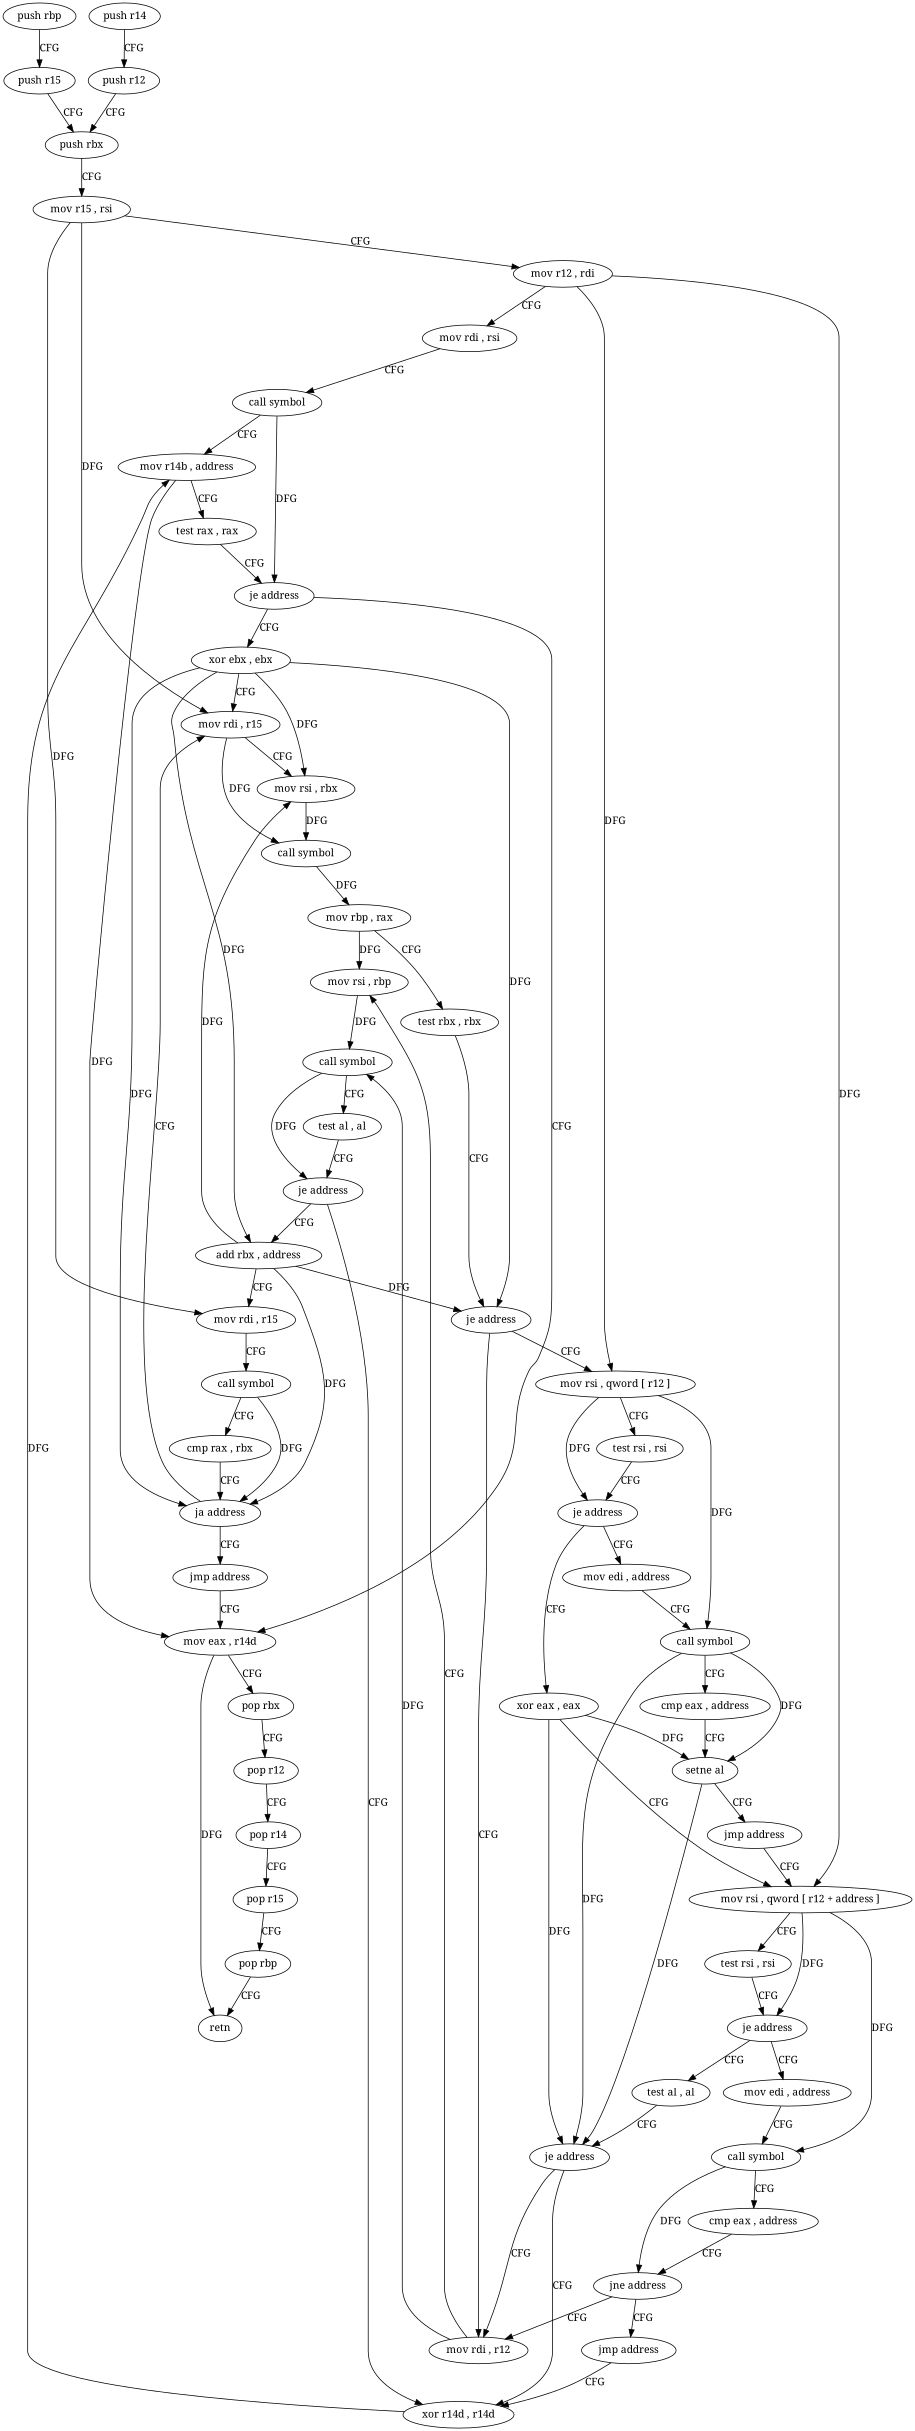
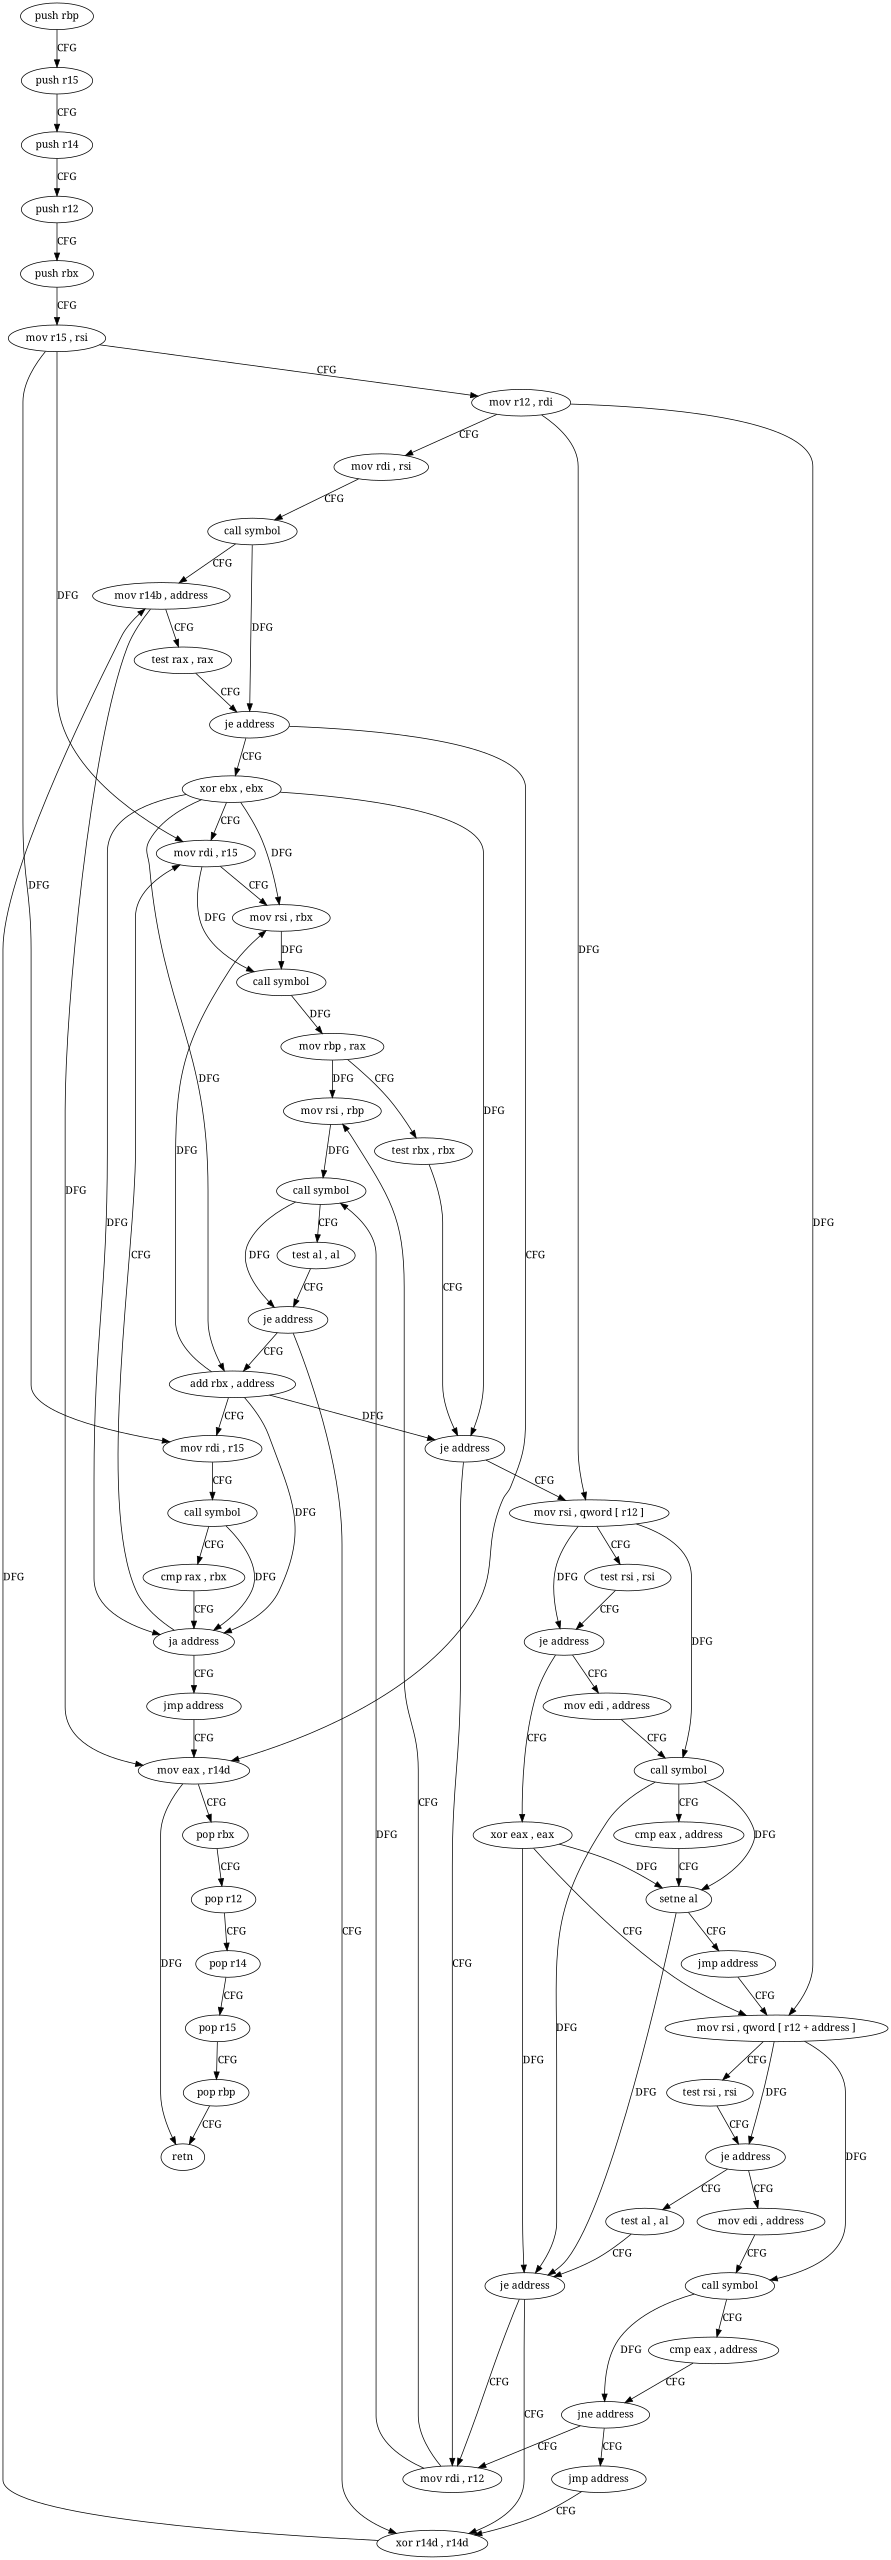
(58, 110) -> (57, 109)
